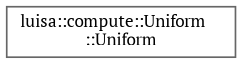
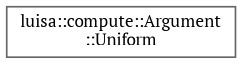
(121, 32) -> (121, 32)
